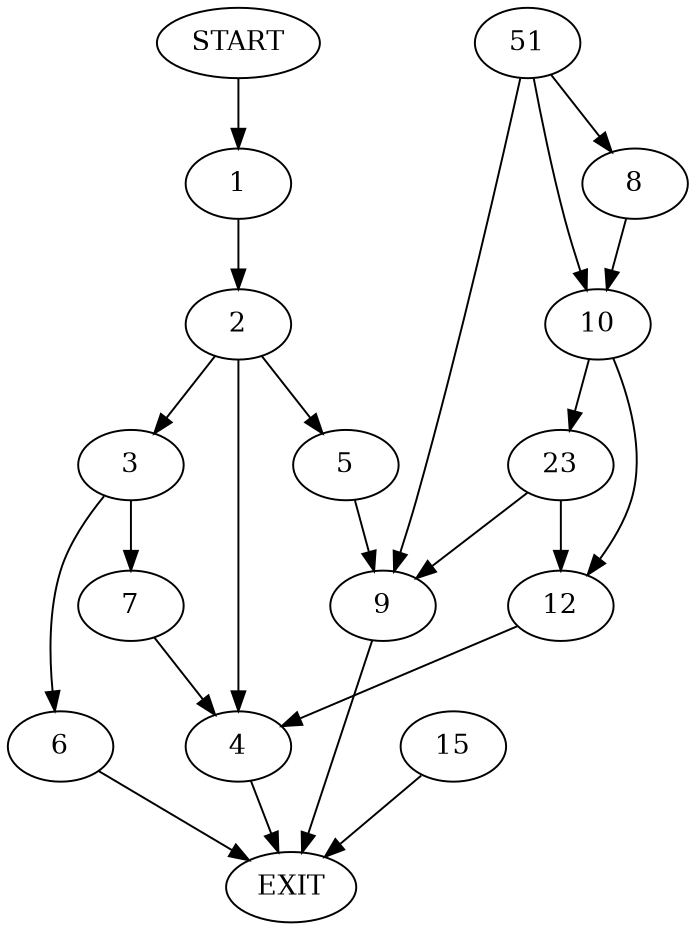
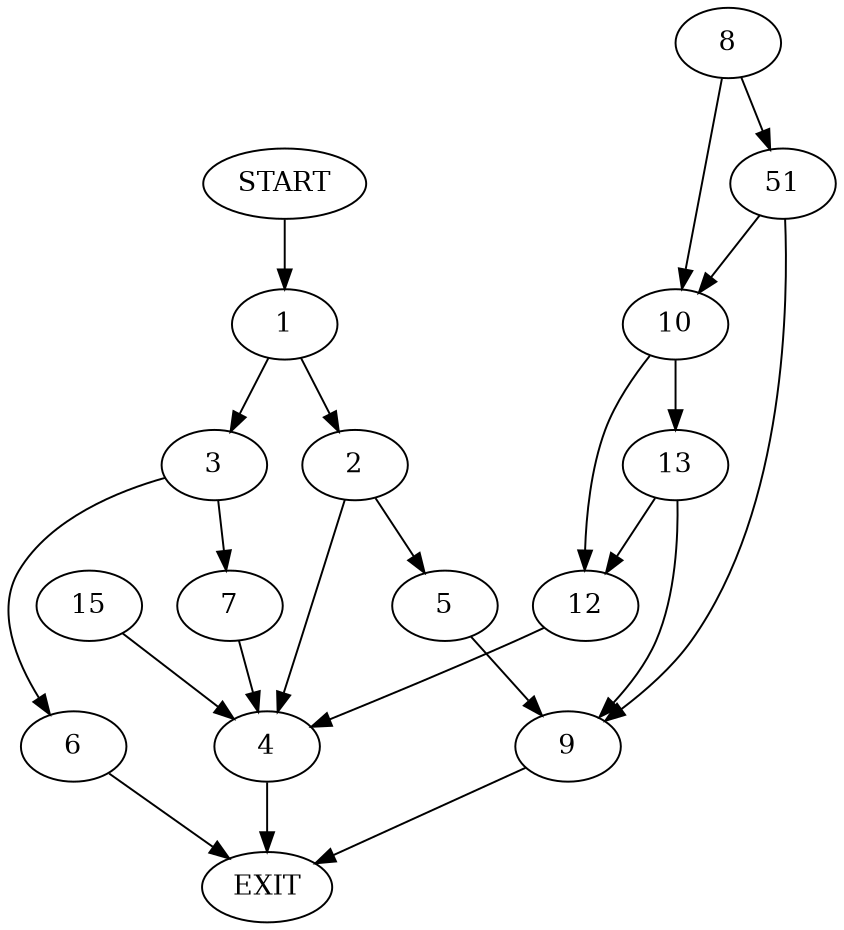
(575, 106) -> (752, 104)
(191, 387) -> (254, 386)
(561, 465) -> (676, 465)
(381, 810) -> (170, 670)
